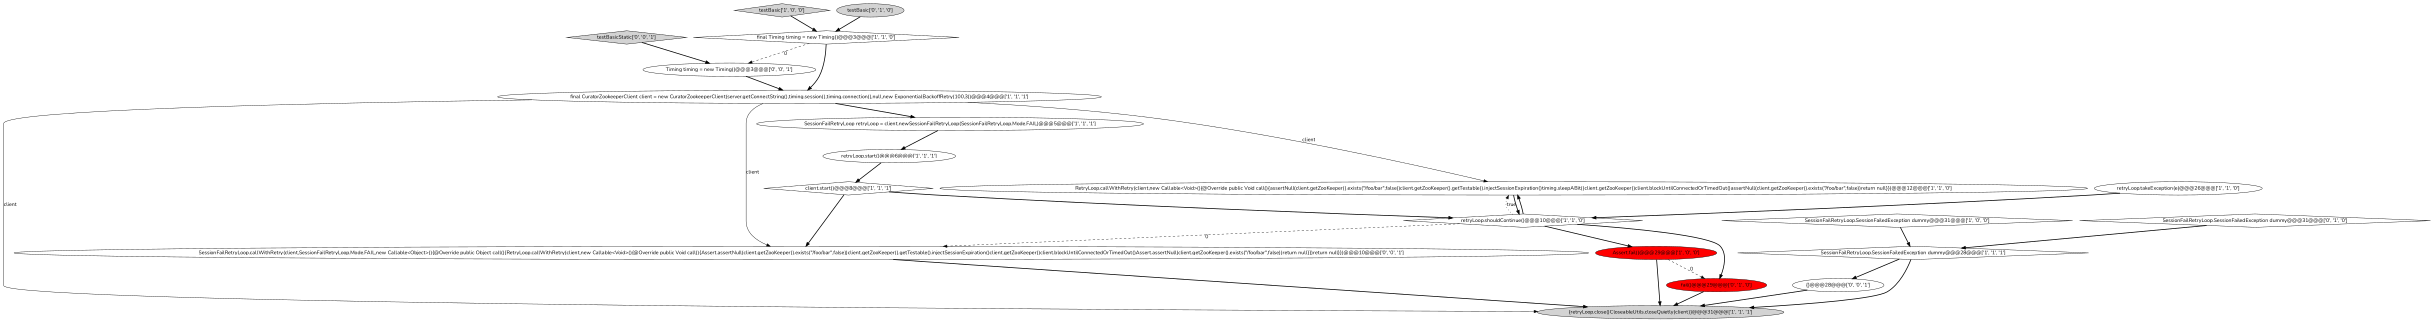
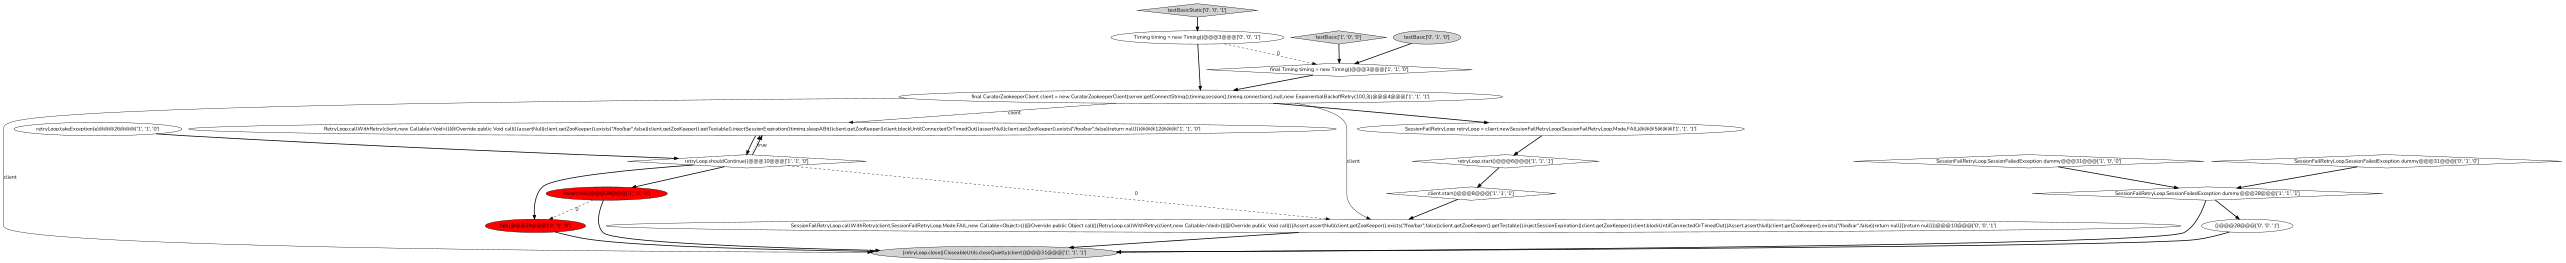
(781, 53) -> (1269, 54)
(889, 156) -> (1506, 161)
(1169, 207) -> none
